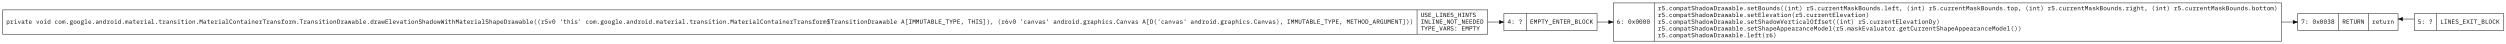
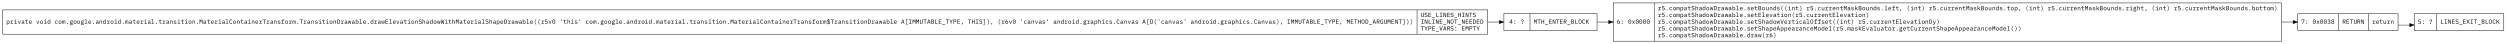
(2408, 19) -> (2404, 25)
(1562, 22) -> (1561, 22)
(1717, 35) -> (1717, 35)
